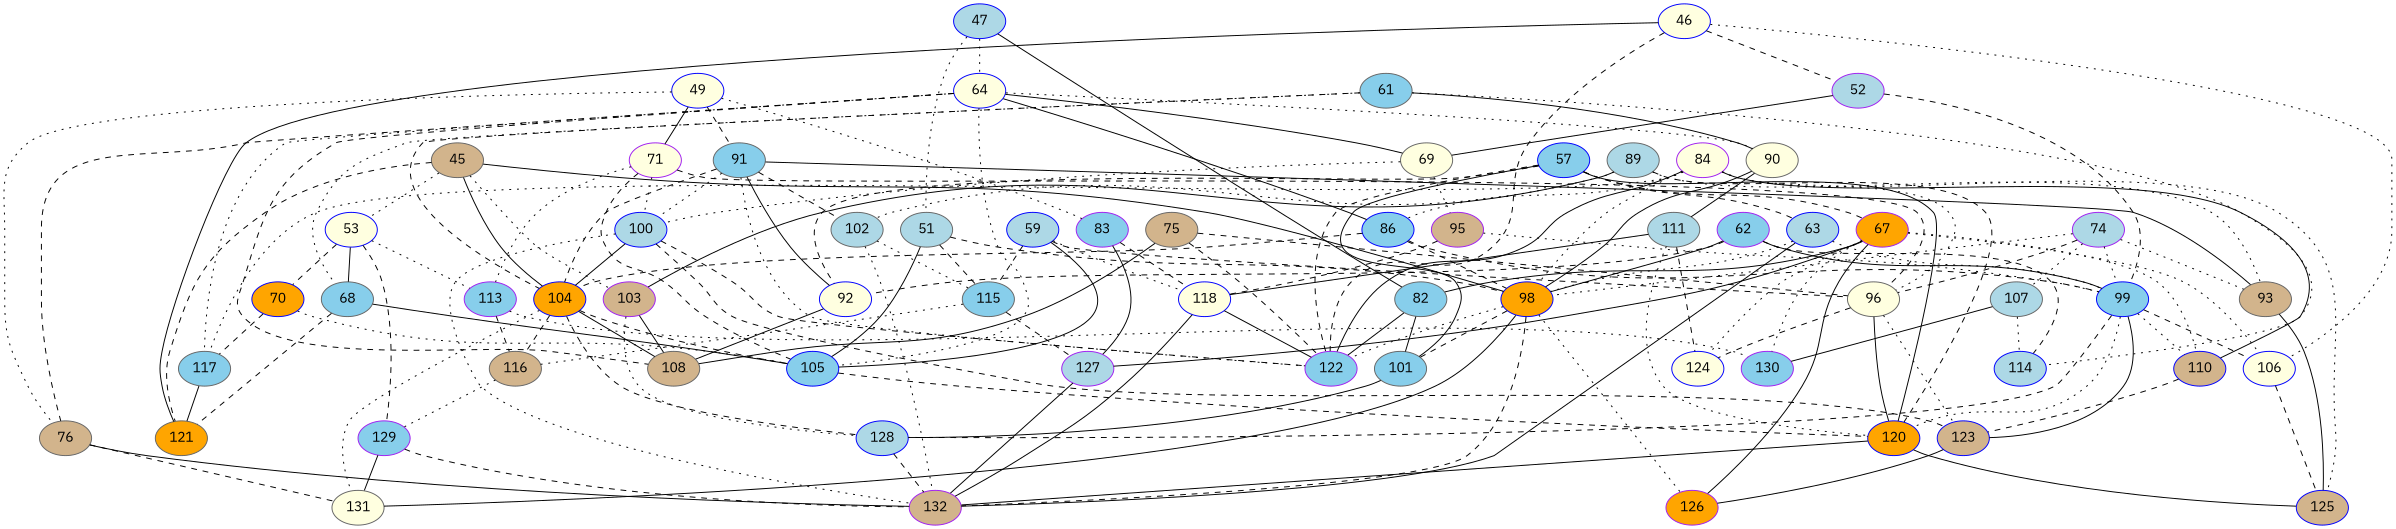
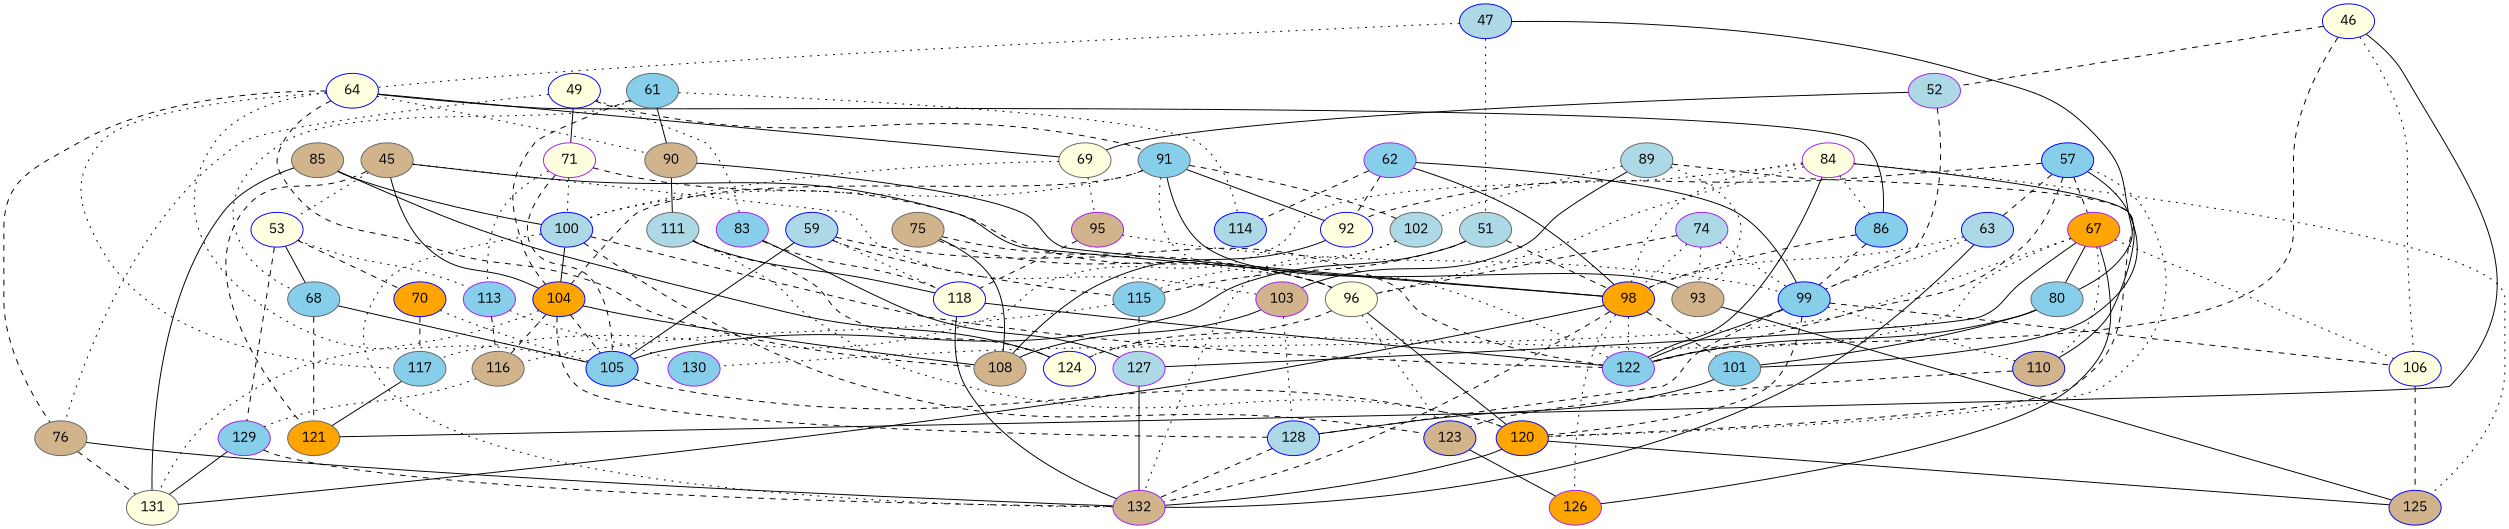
none -> (318, 160)
(1772, 160) -> (671, 160)
(1933, 212) -> (2085, 392)
(970, 254) -> none
(1421, 299) -> (2057, 299)
(2016, 299) -> none
(2041, 409) -> (1685, 415)
(2090, 414) -> (1716, 334)
